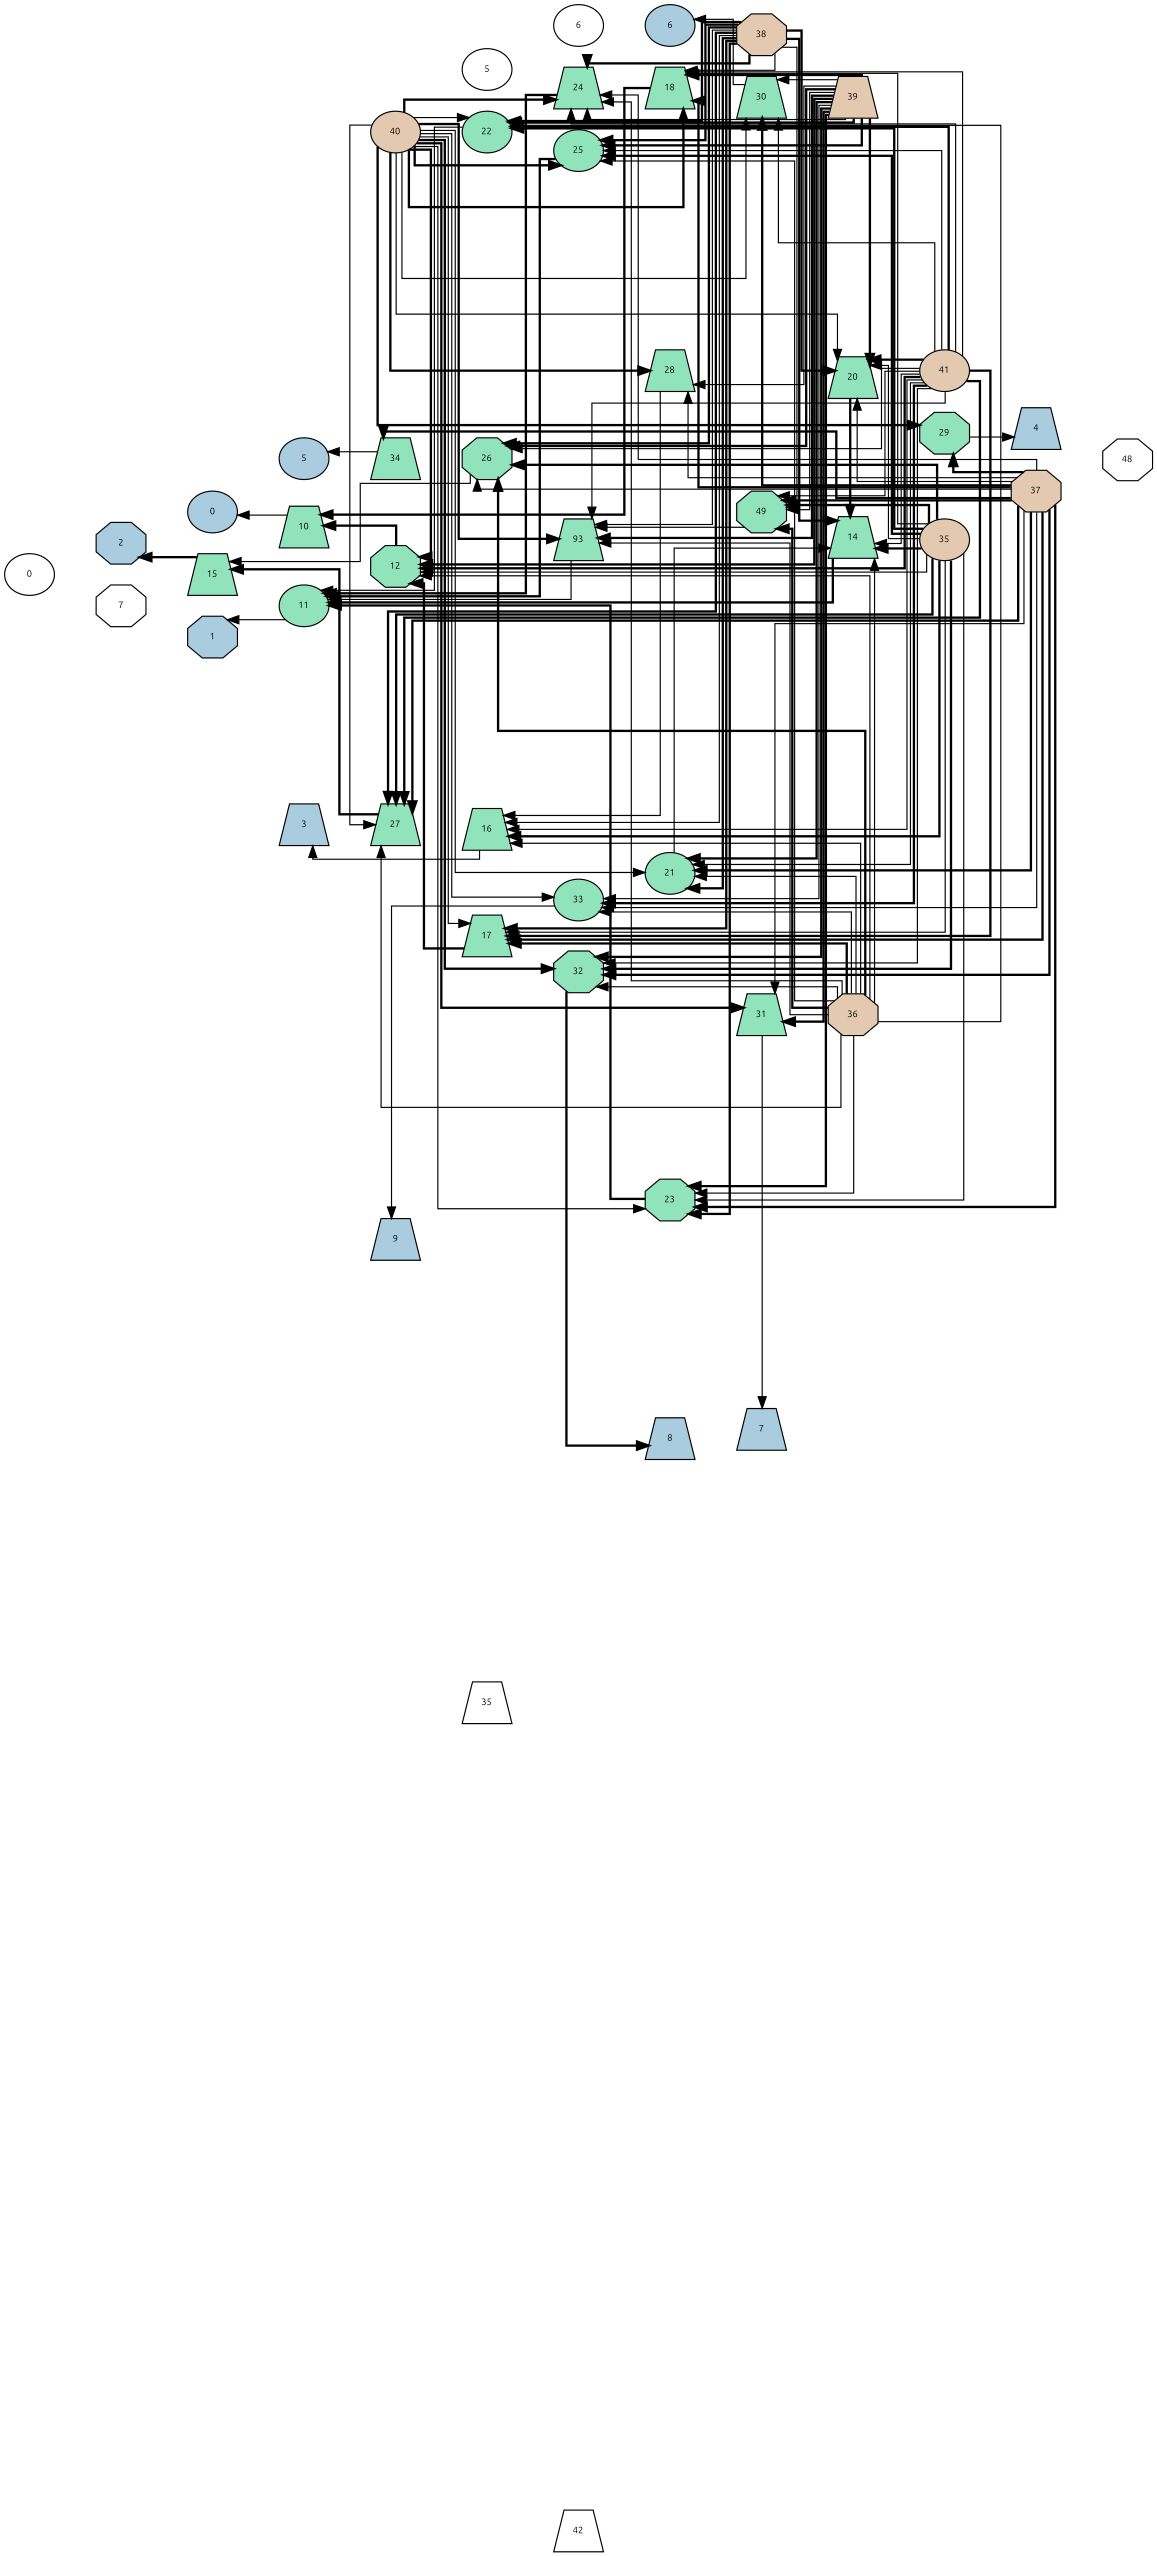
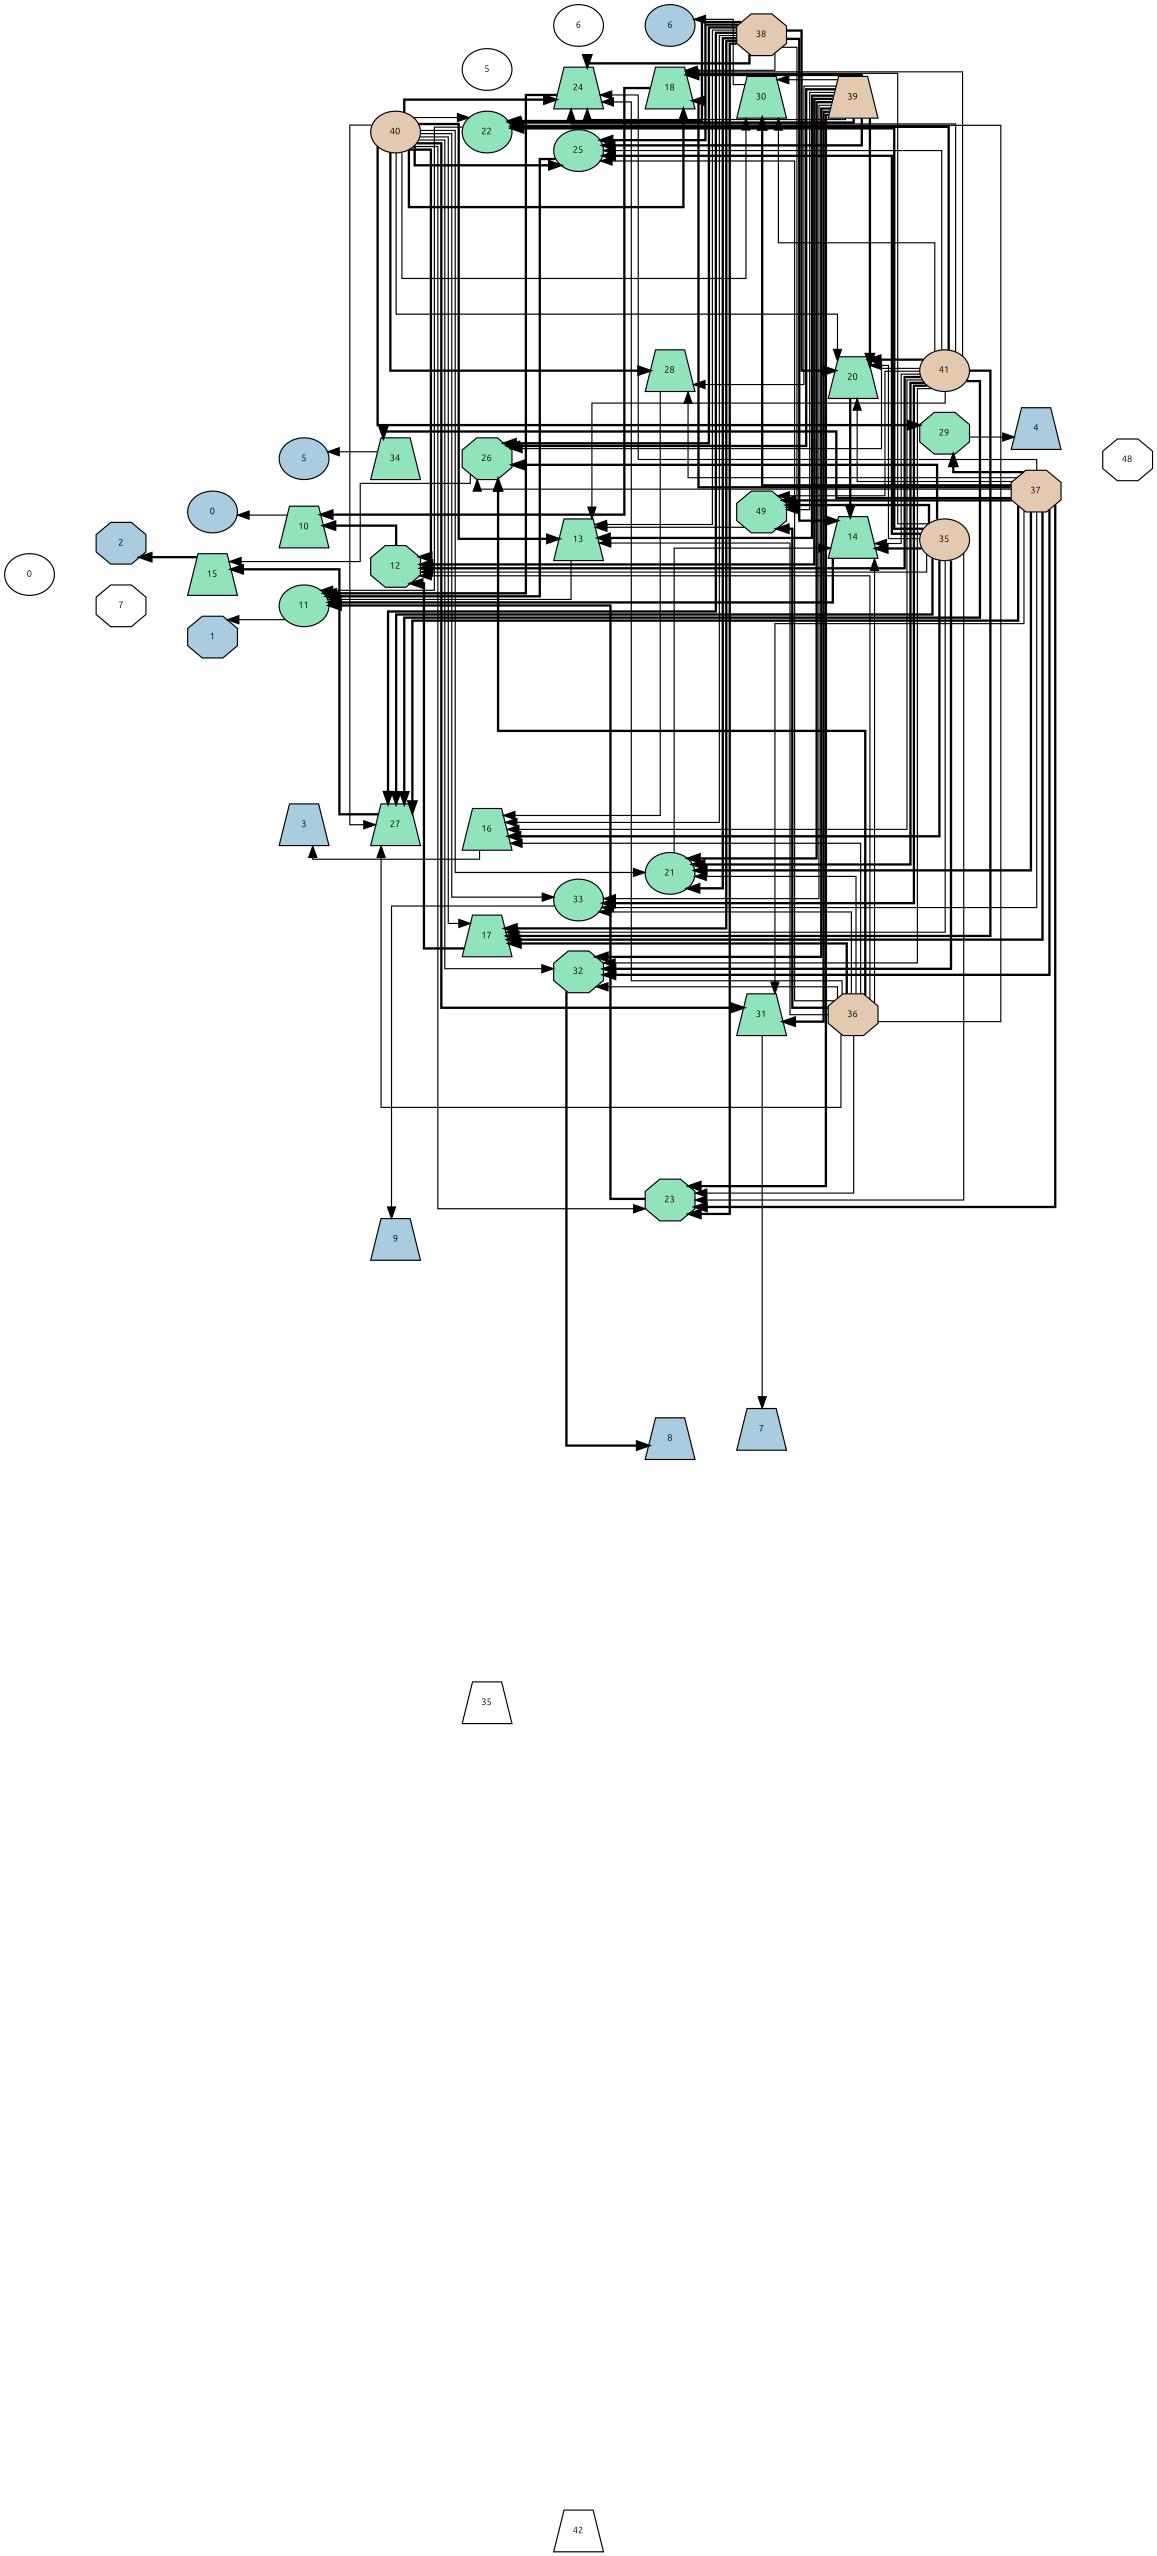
(579, 540) -> (579, 540)
(445, 590) -> (445, 590)
(910, 720) -> (910, 720)
